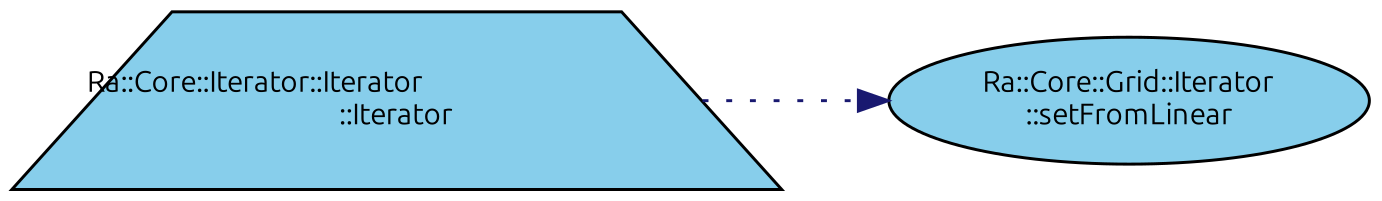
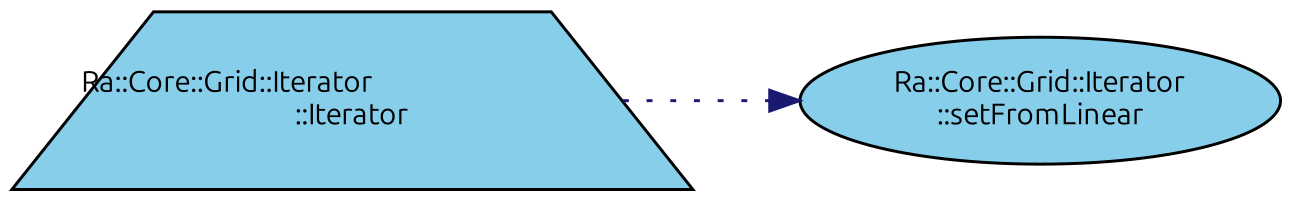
(397, 101) -> (352, 101)
